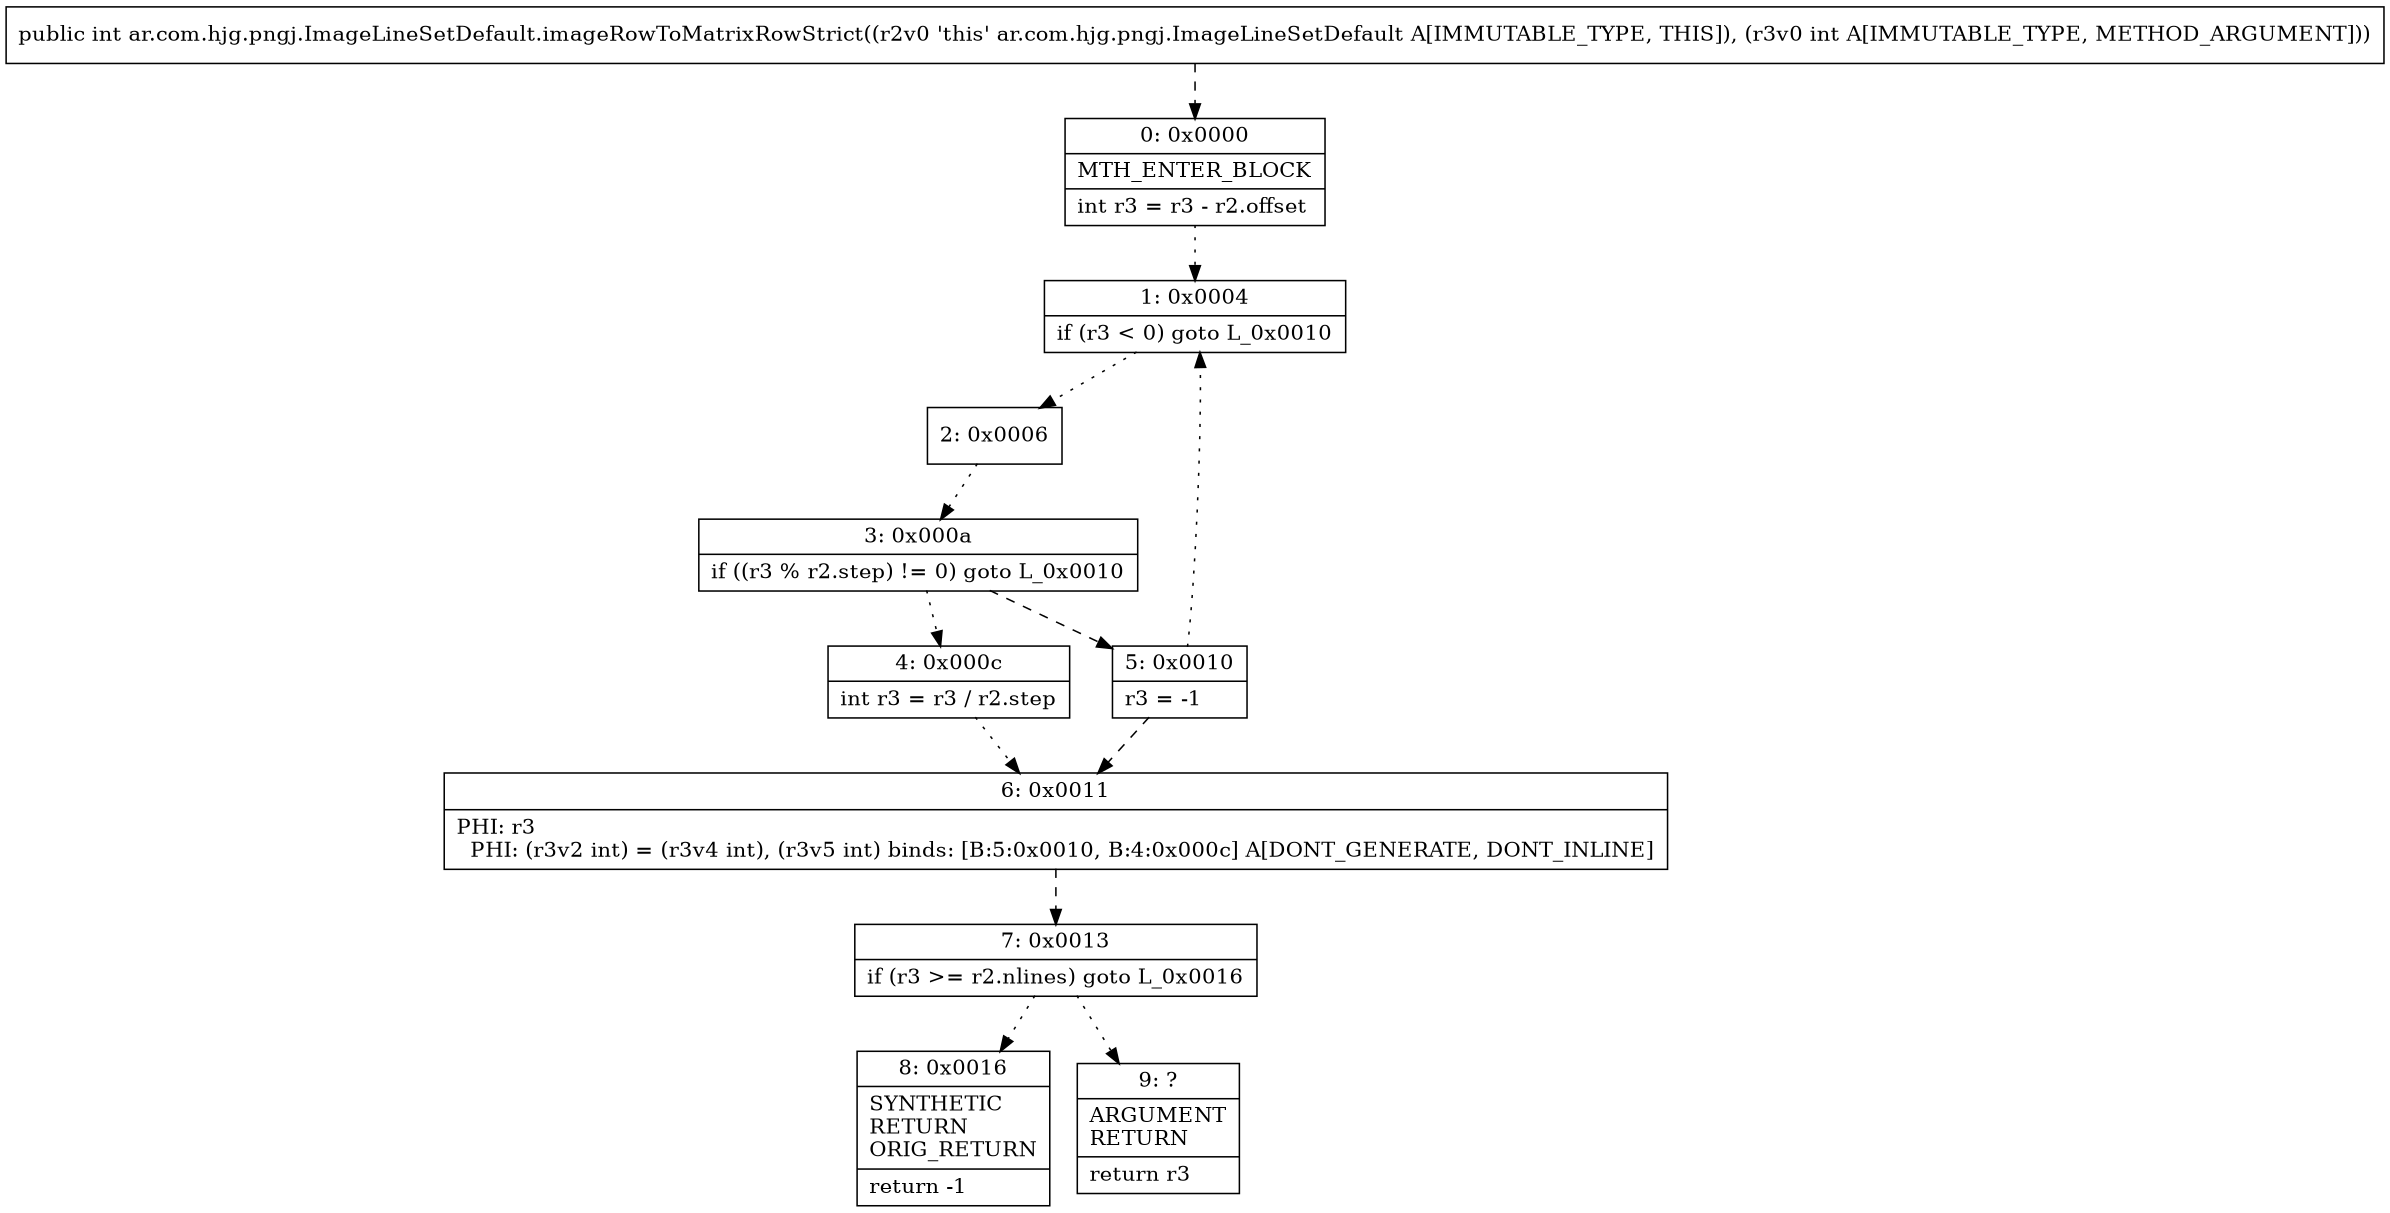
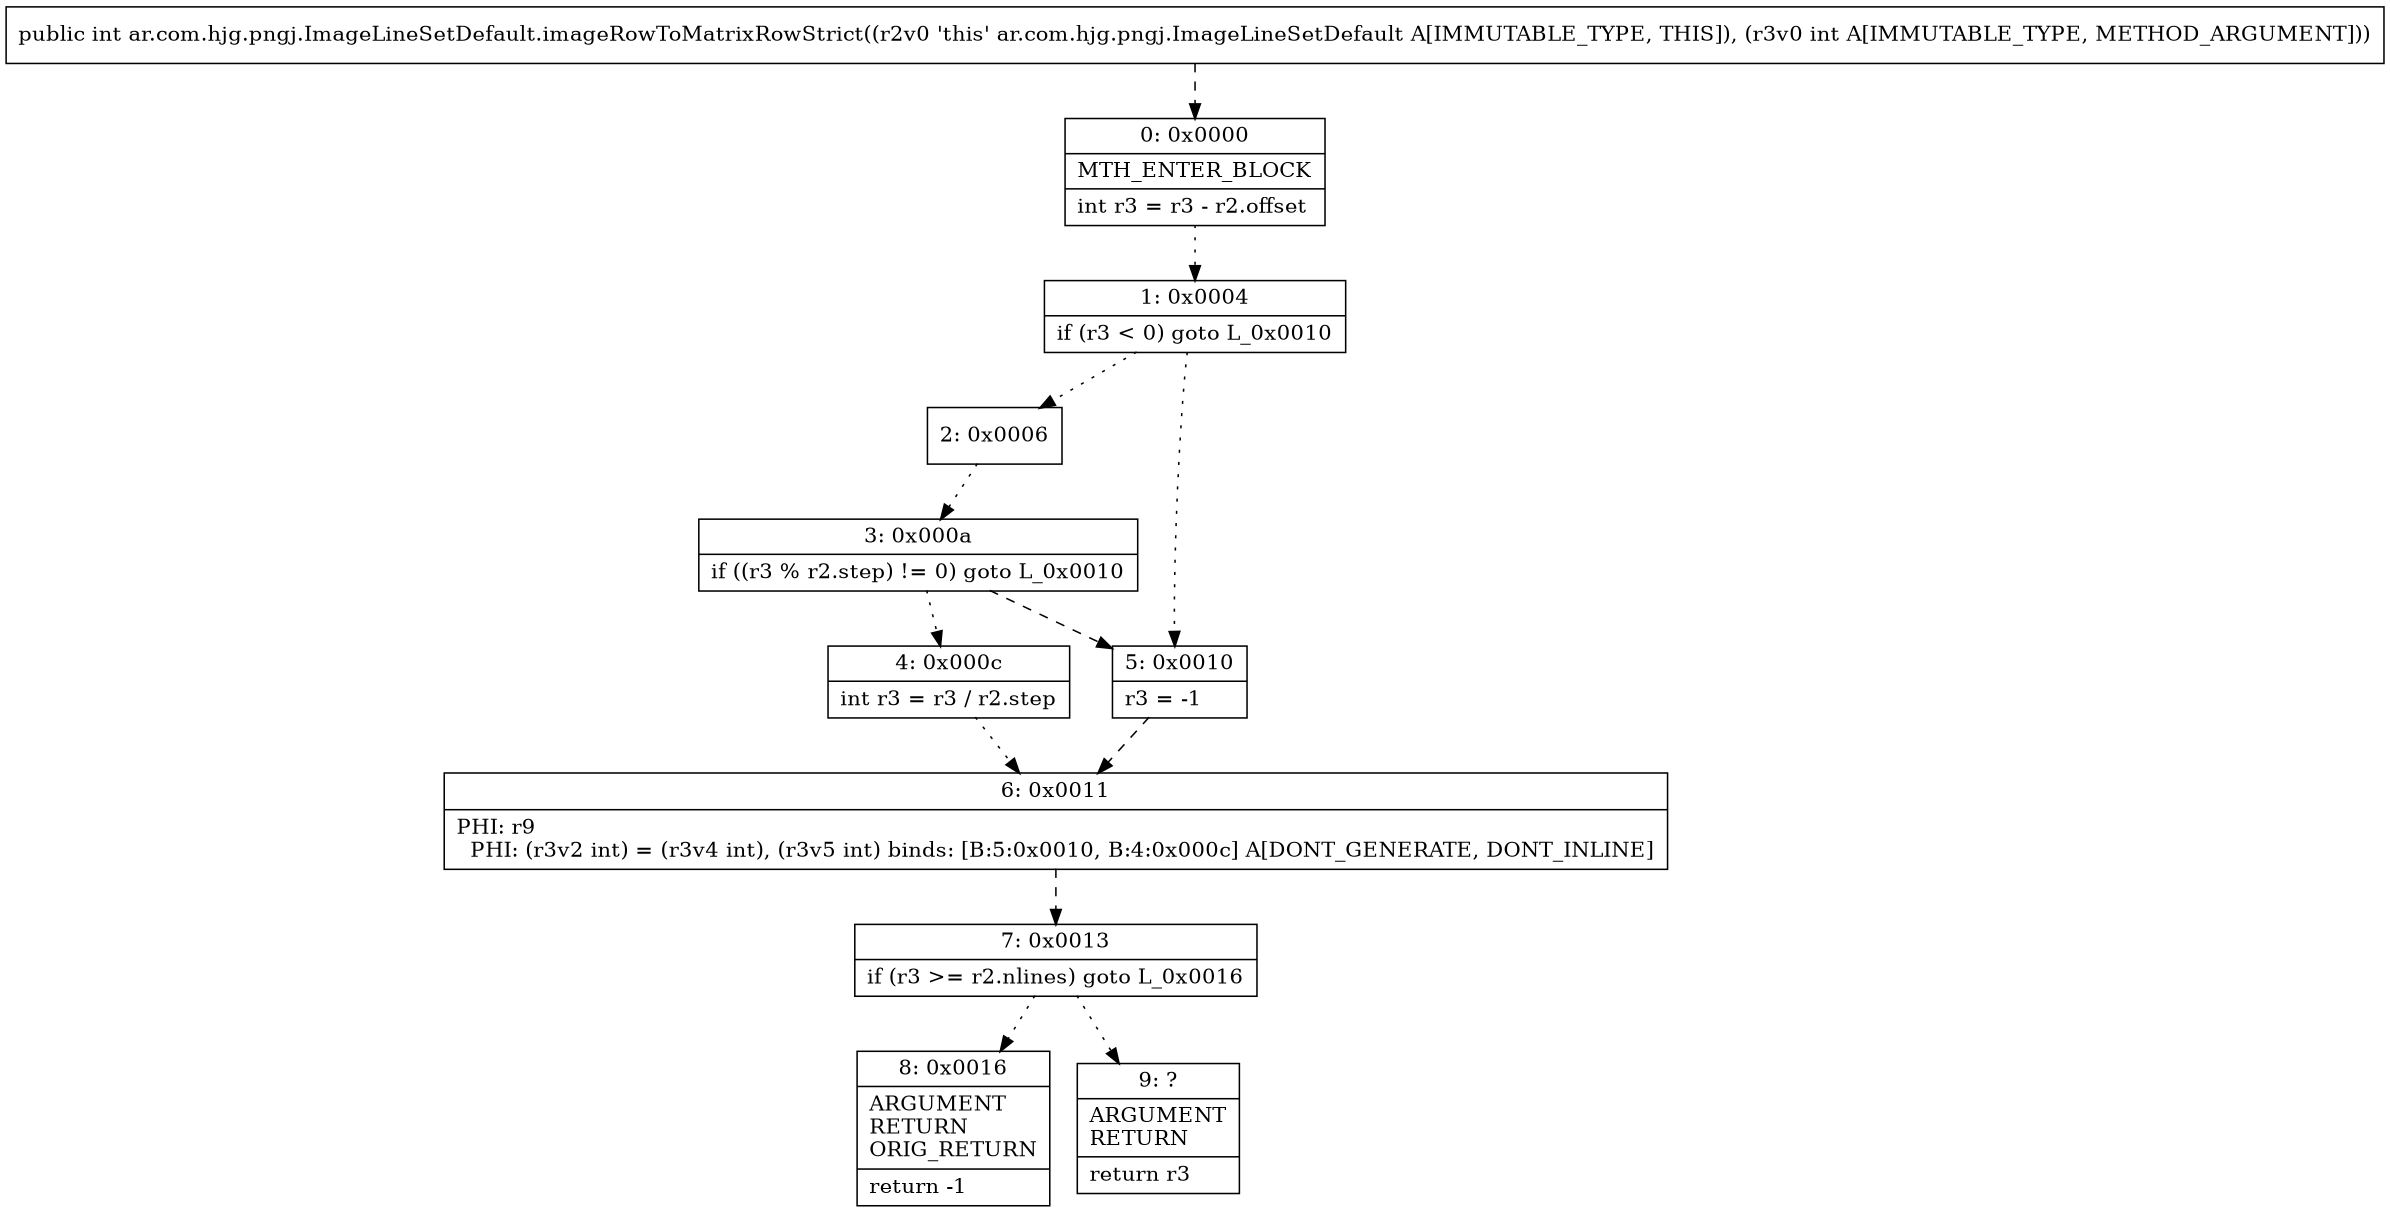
(1197, 507) -> (1177, 492)
(500, 827) -> (500, 827)
(937, 1104) -> (938, 1104)
